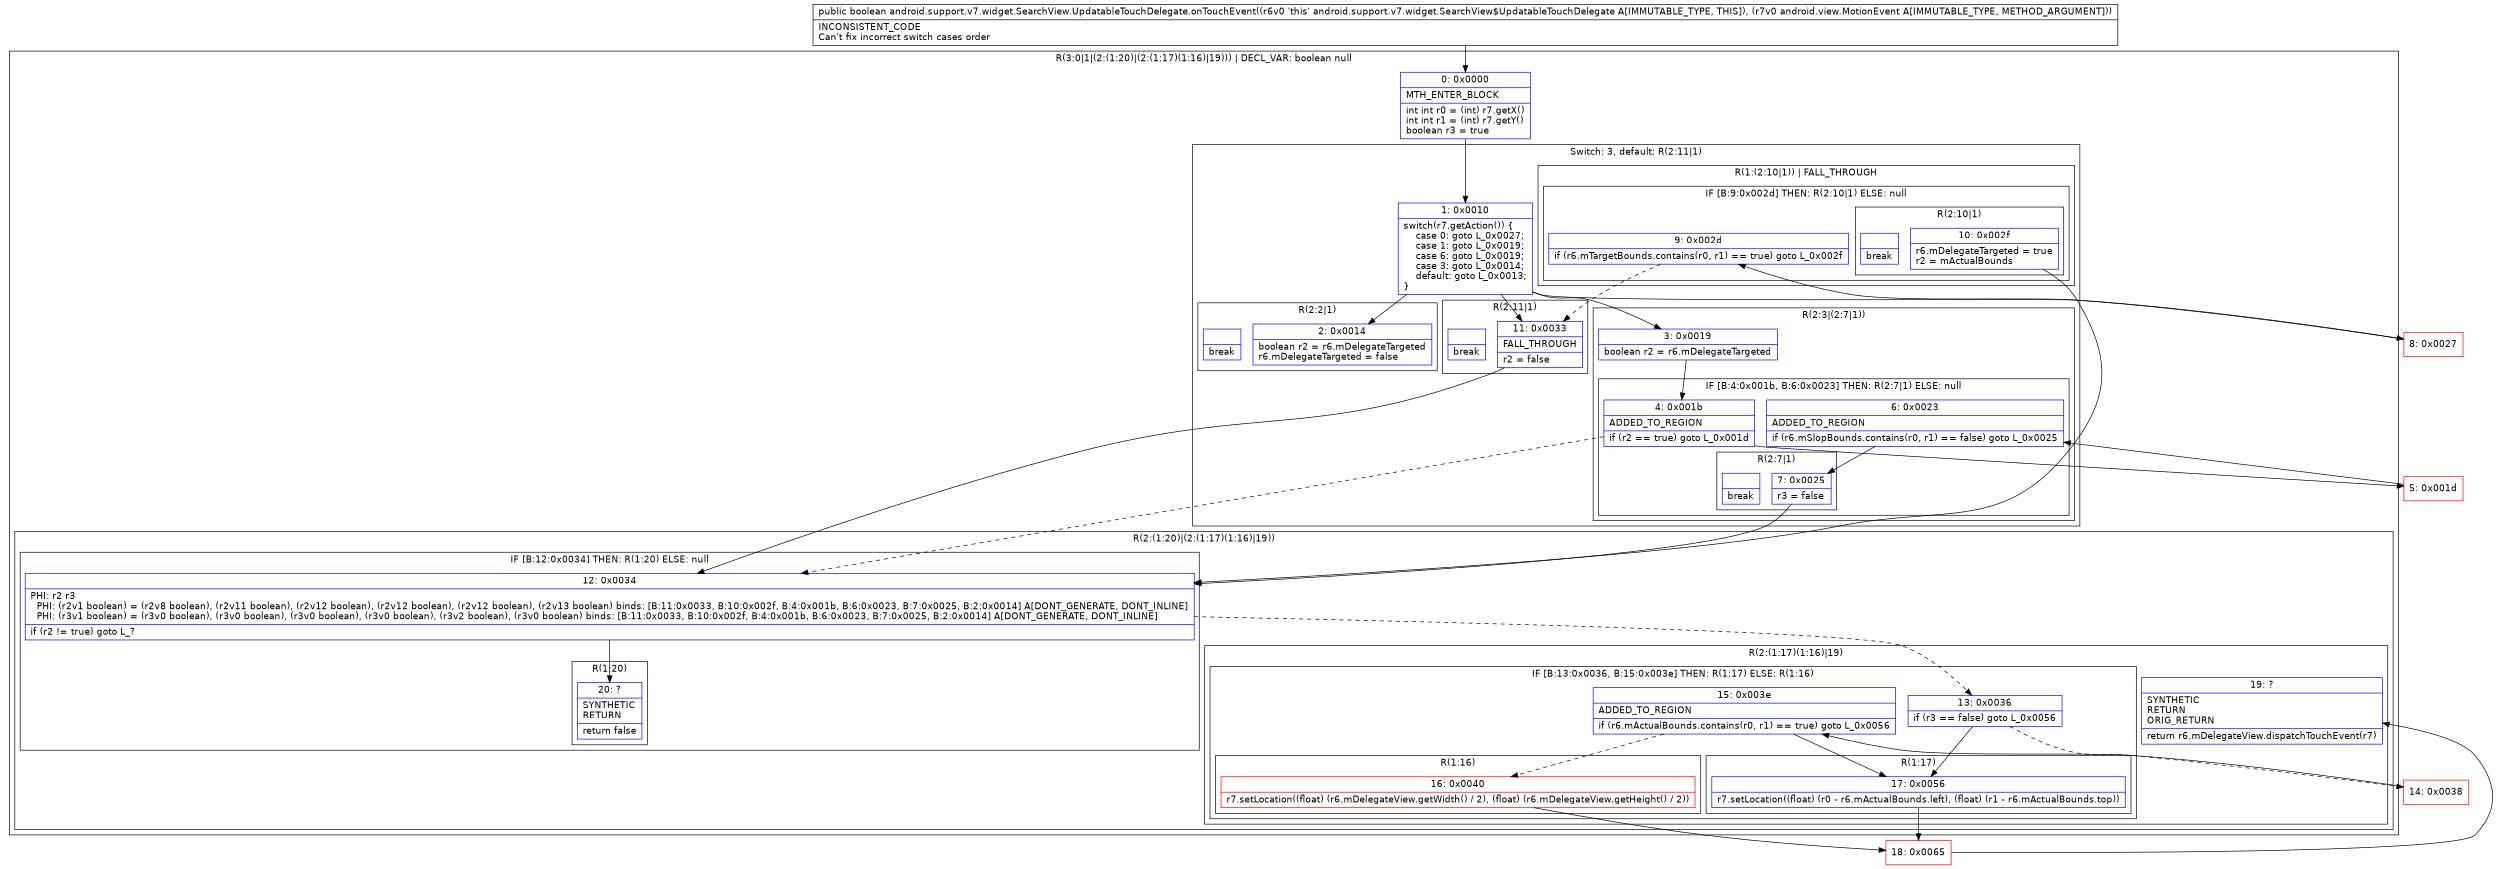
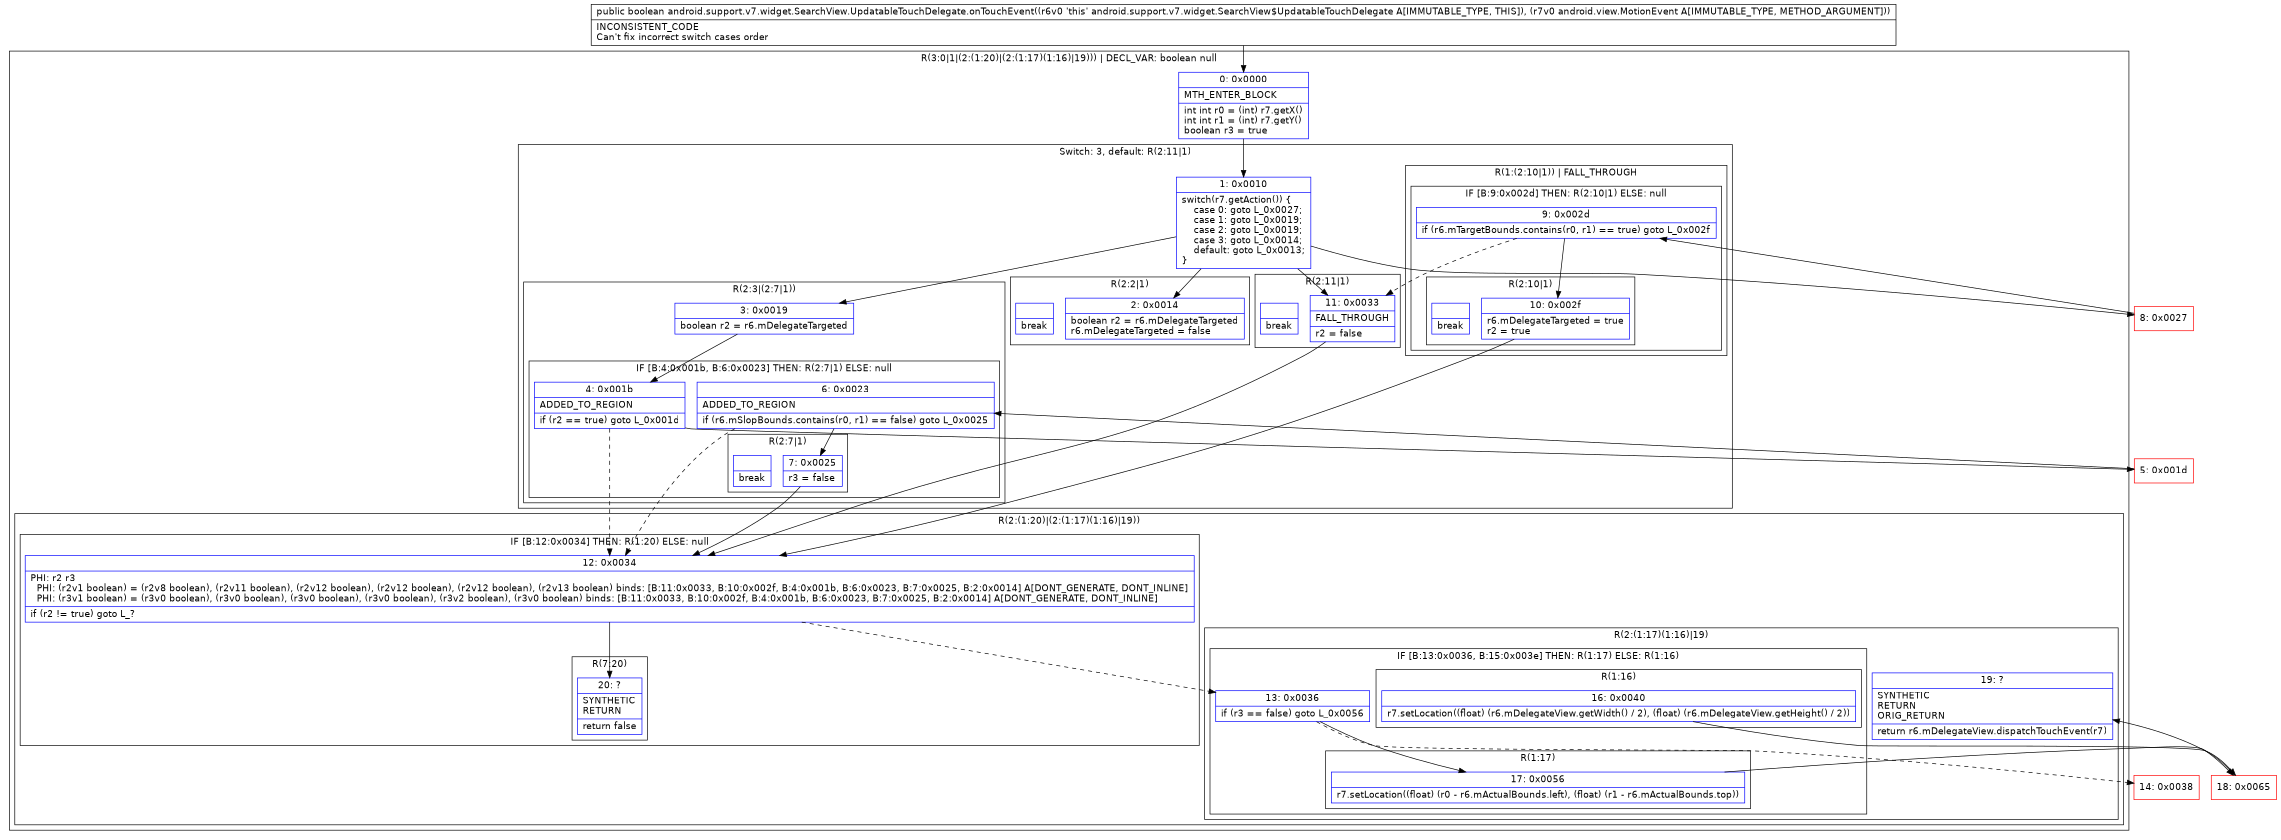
(1464, 256) -> (1242, 230)
(1965, 261) -> (1509, 331)
none -> (1562, 265)
none -> (674, 482)
(610, 669) -> (610, 664)
(1744, 711) -> none
(1458, 792) -> (1619, 706)
